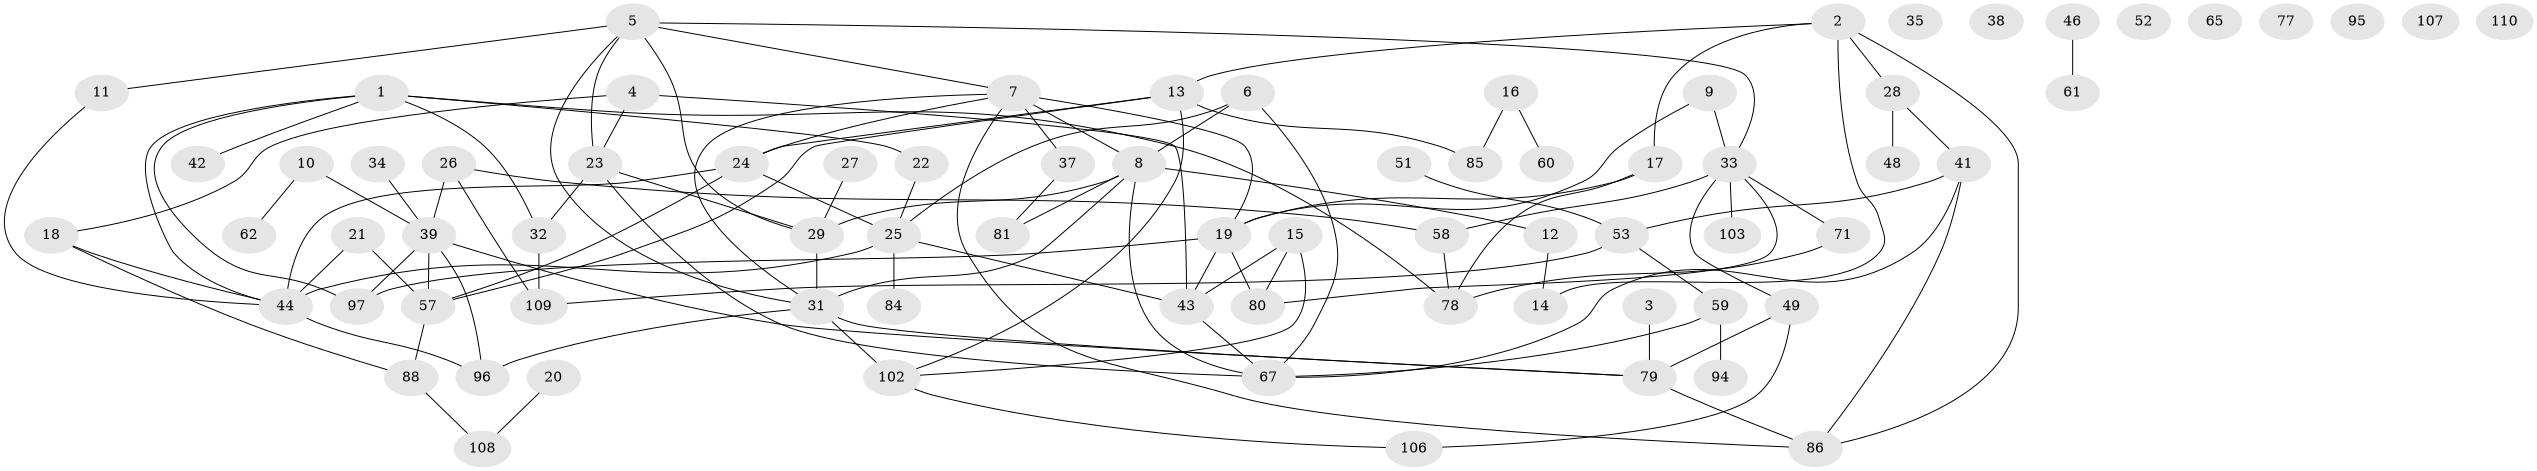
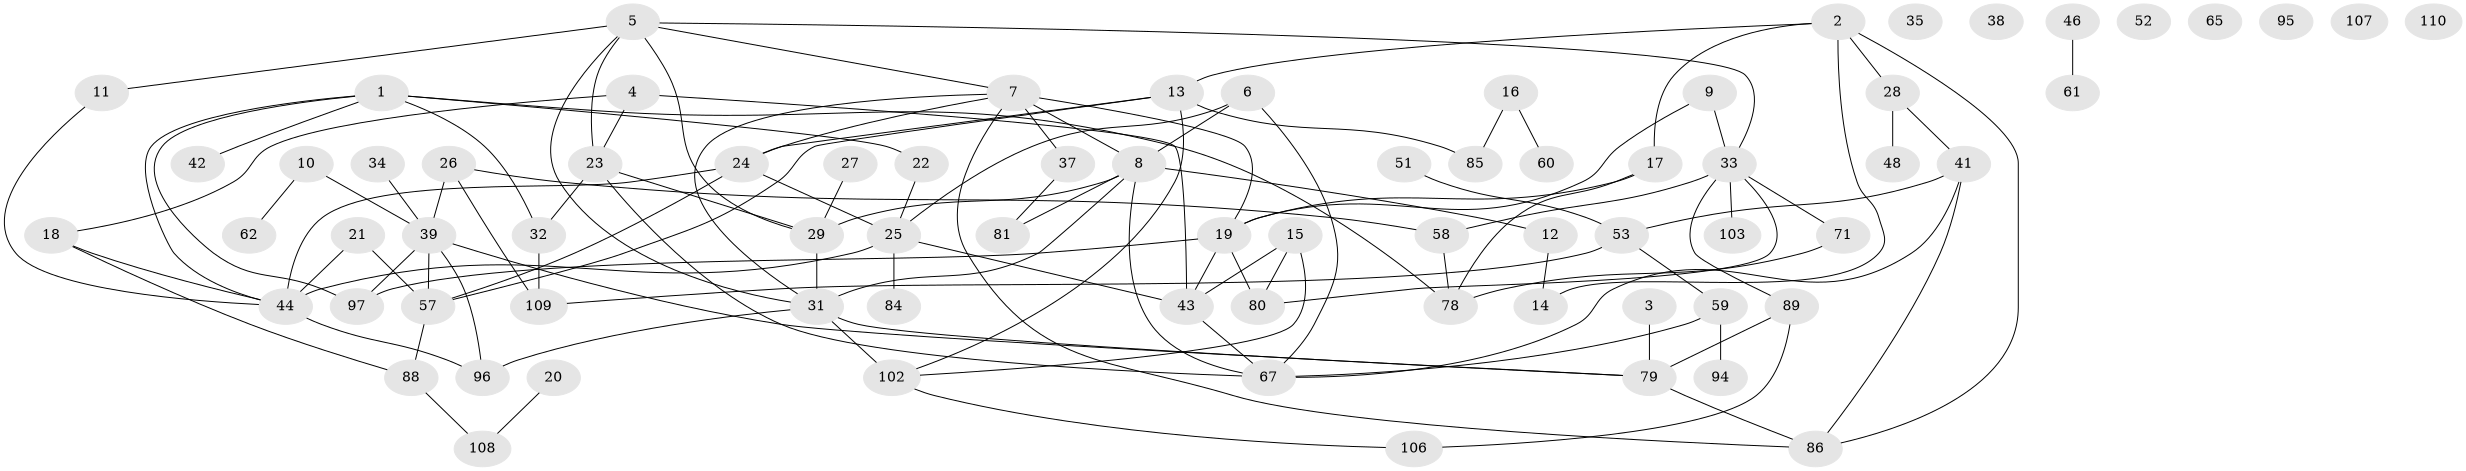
(2286, 22) -> none
(1792, 307) -> (1792, 307)
